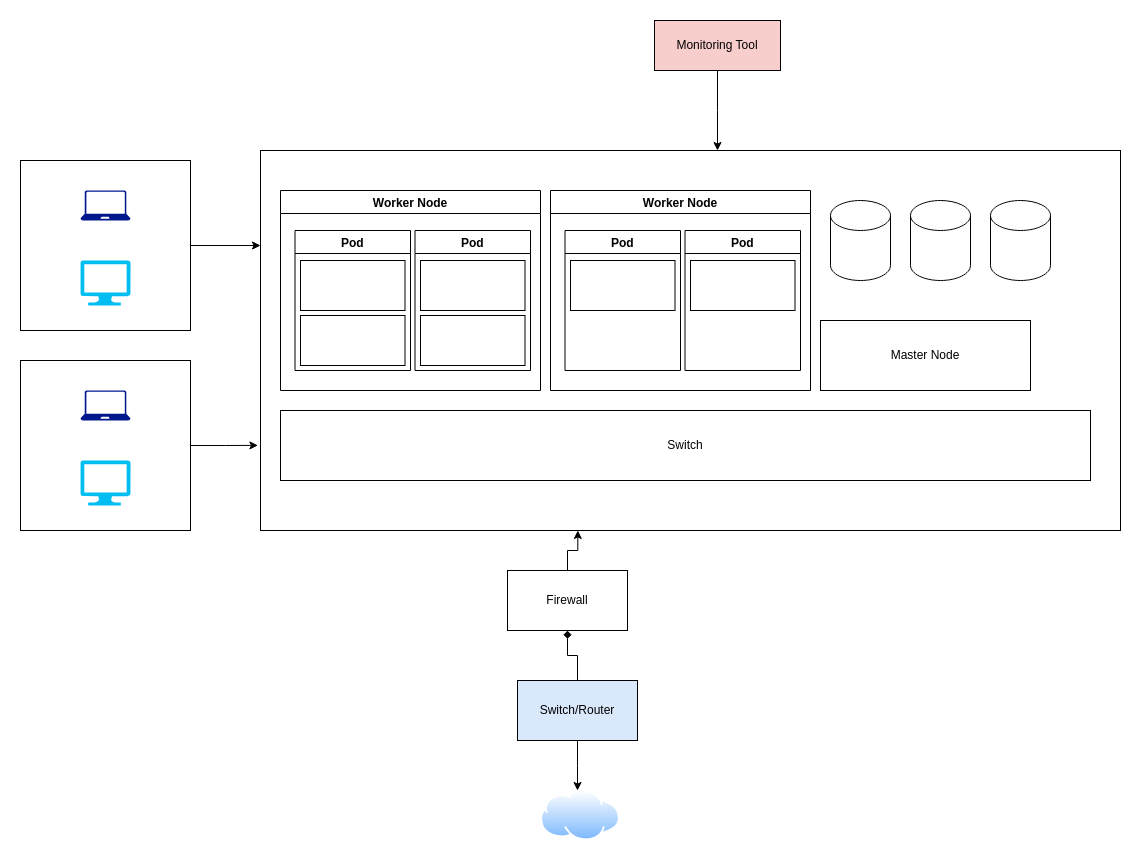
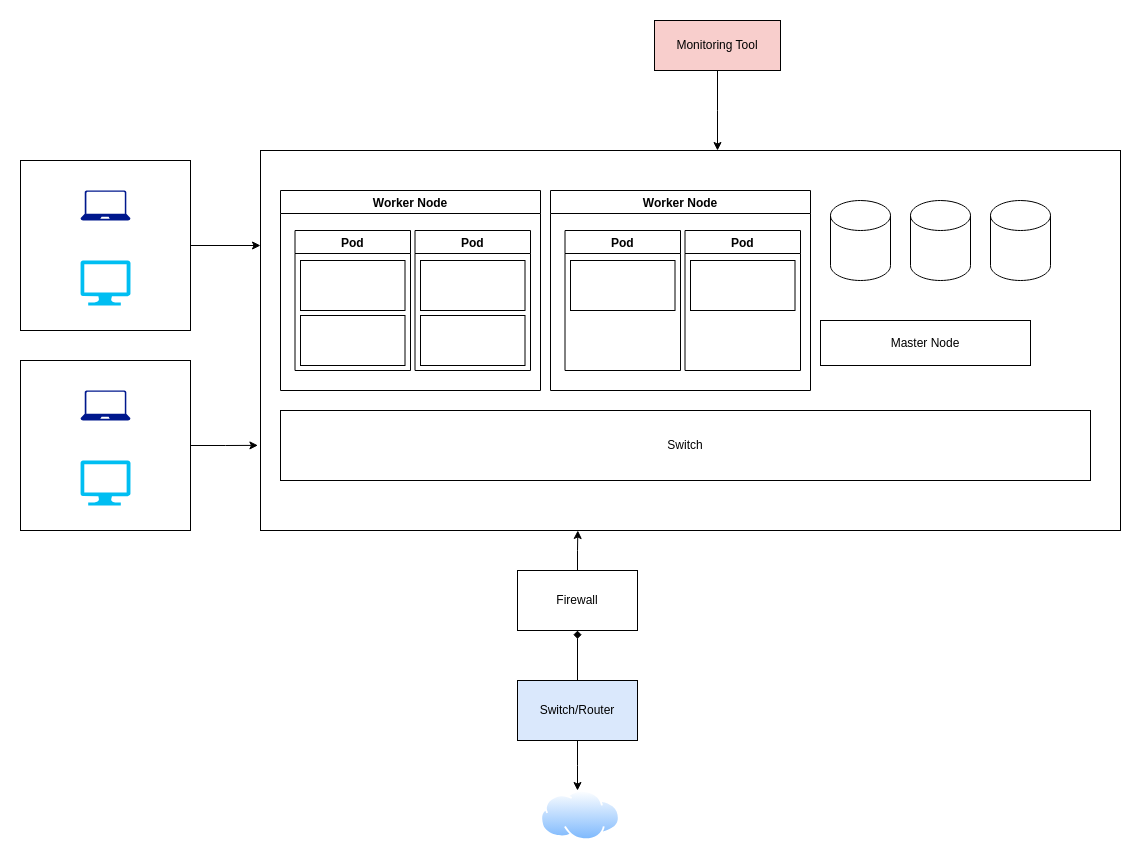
(926, 356) -> (926, 343)
(568, 601) -> (578, 601)
